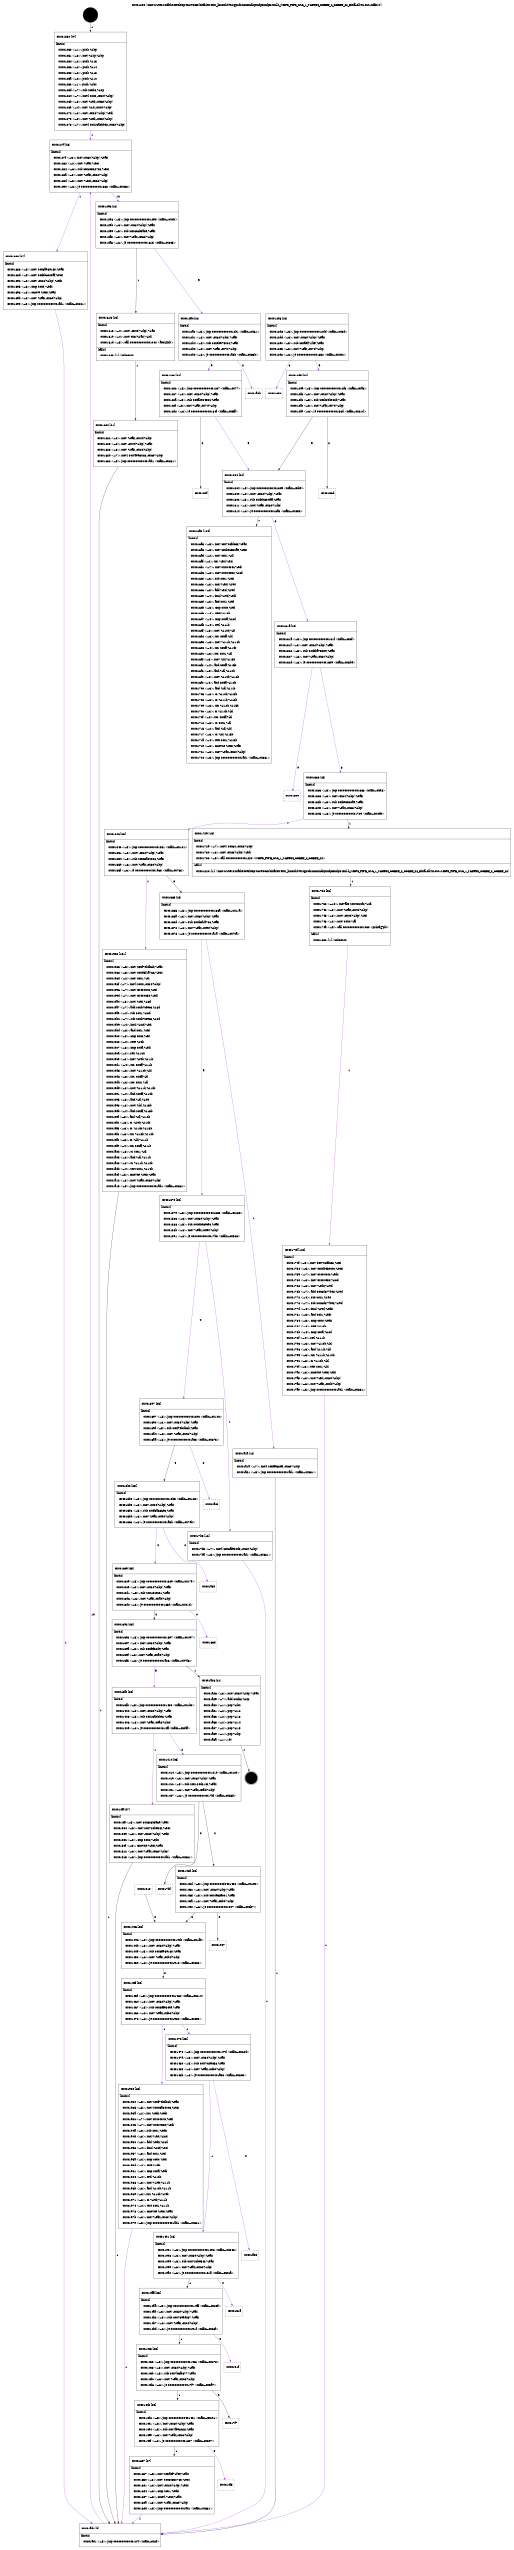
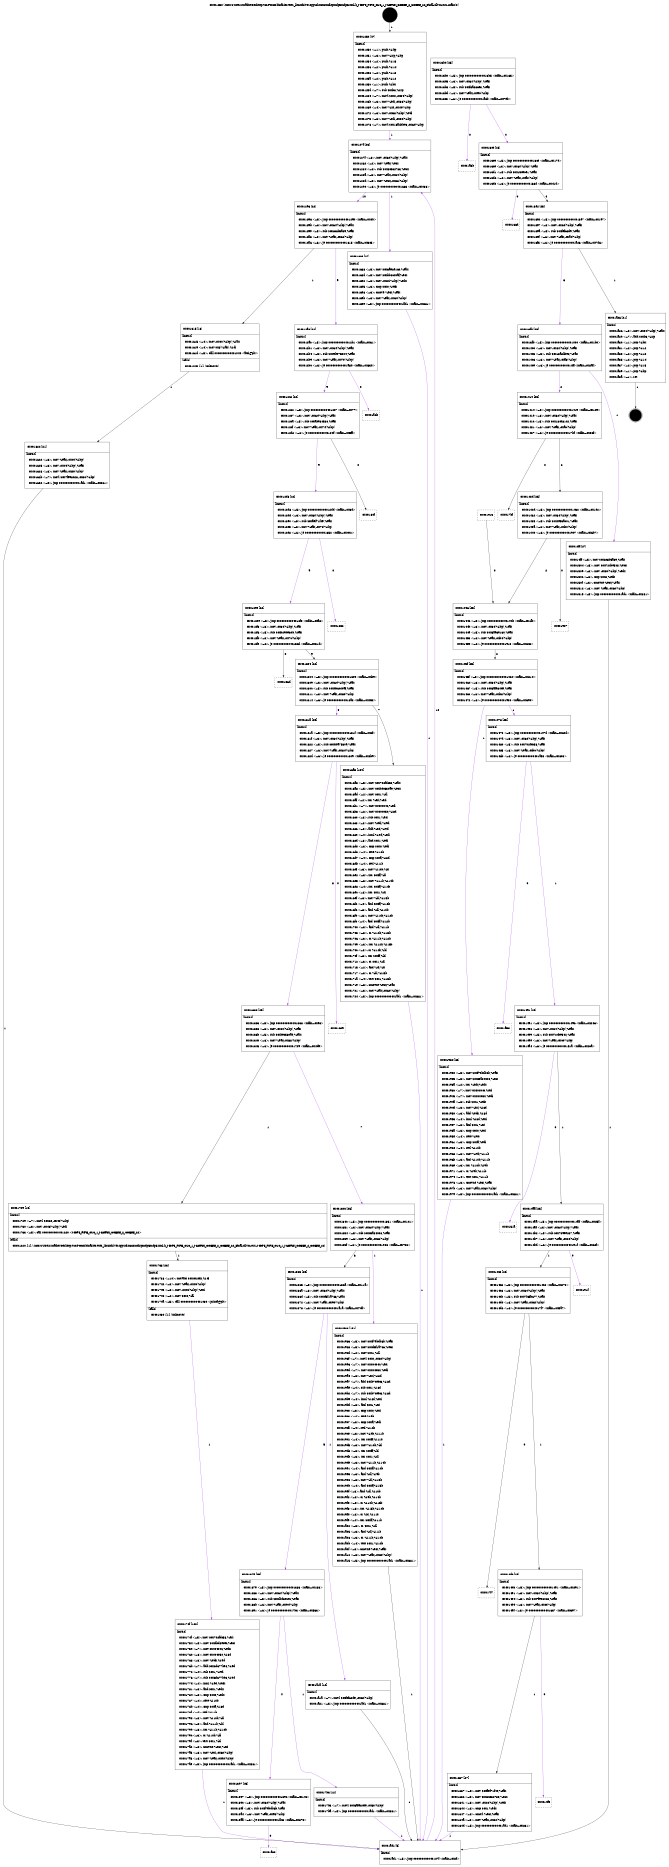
(232, 443) -> (317, 464)
none -> (420, 1420)
(170, 1462) -> none
